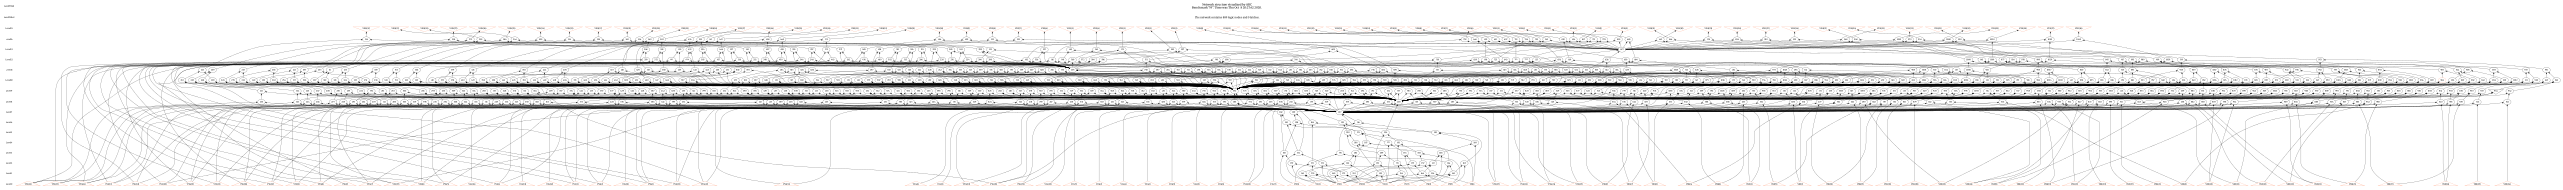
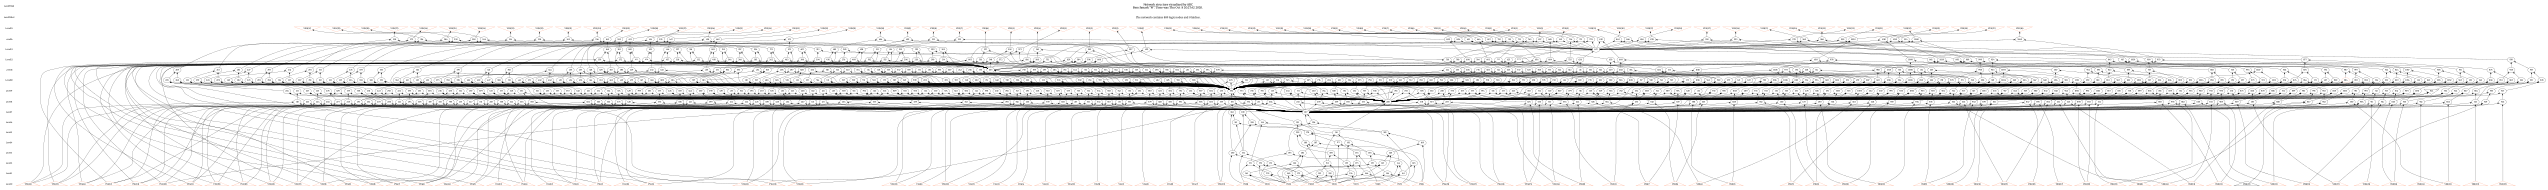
(2141, 85) -> (2488, 87)
(2290, 184) -> (2247, 184)
